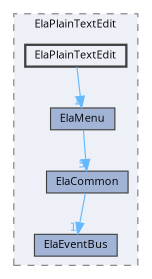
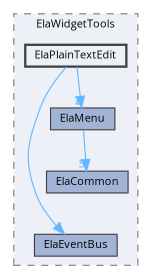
(76, 25) -> (76, 25)
(83, 208) -> (29, 145)
